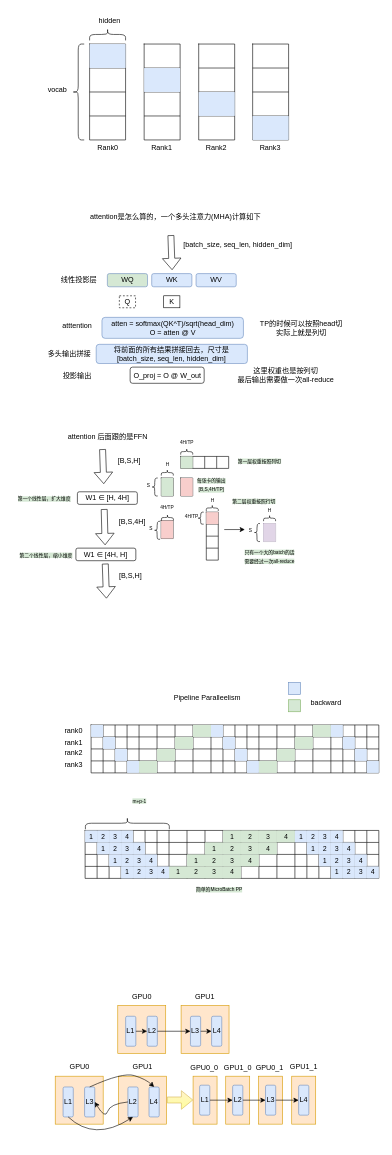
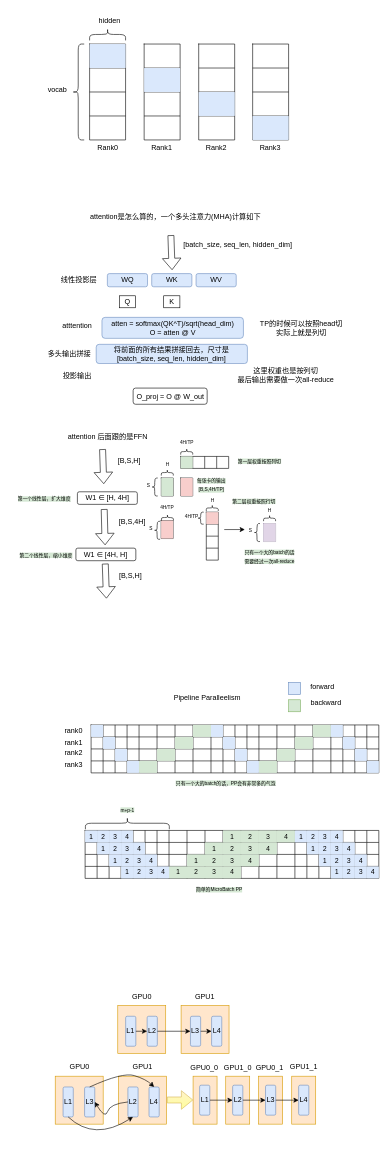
(128, 280) -> (128, 280)
(128, 302) -> (128, 302)
(167, 375) -> (170, 396)
none -> (323, 687)
none -> (226, 783)
(140, 801) -> (128, 810)
